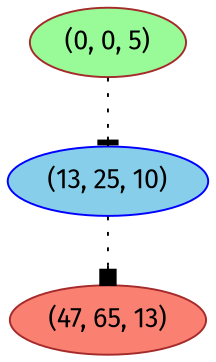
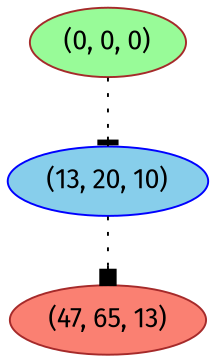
(108, 42) -> (108, 42)
(108, 181) -> (108, 181)
